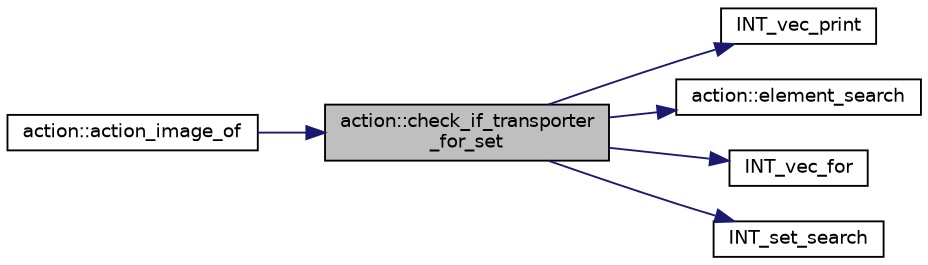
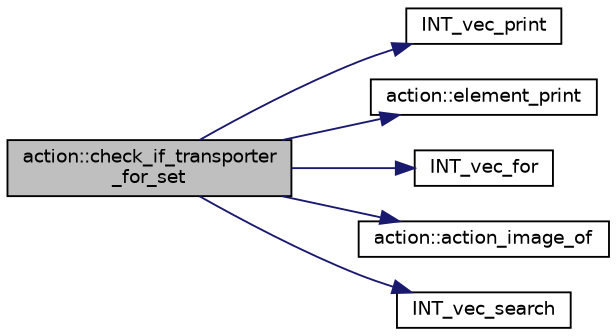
(799, 97) -> (484, 97)
(282, 133) -> (331, 207)
(799, 239) -> (484, 310)
